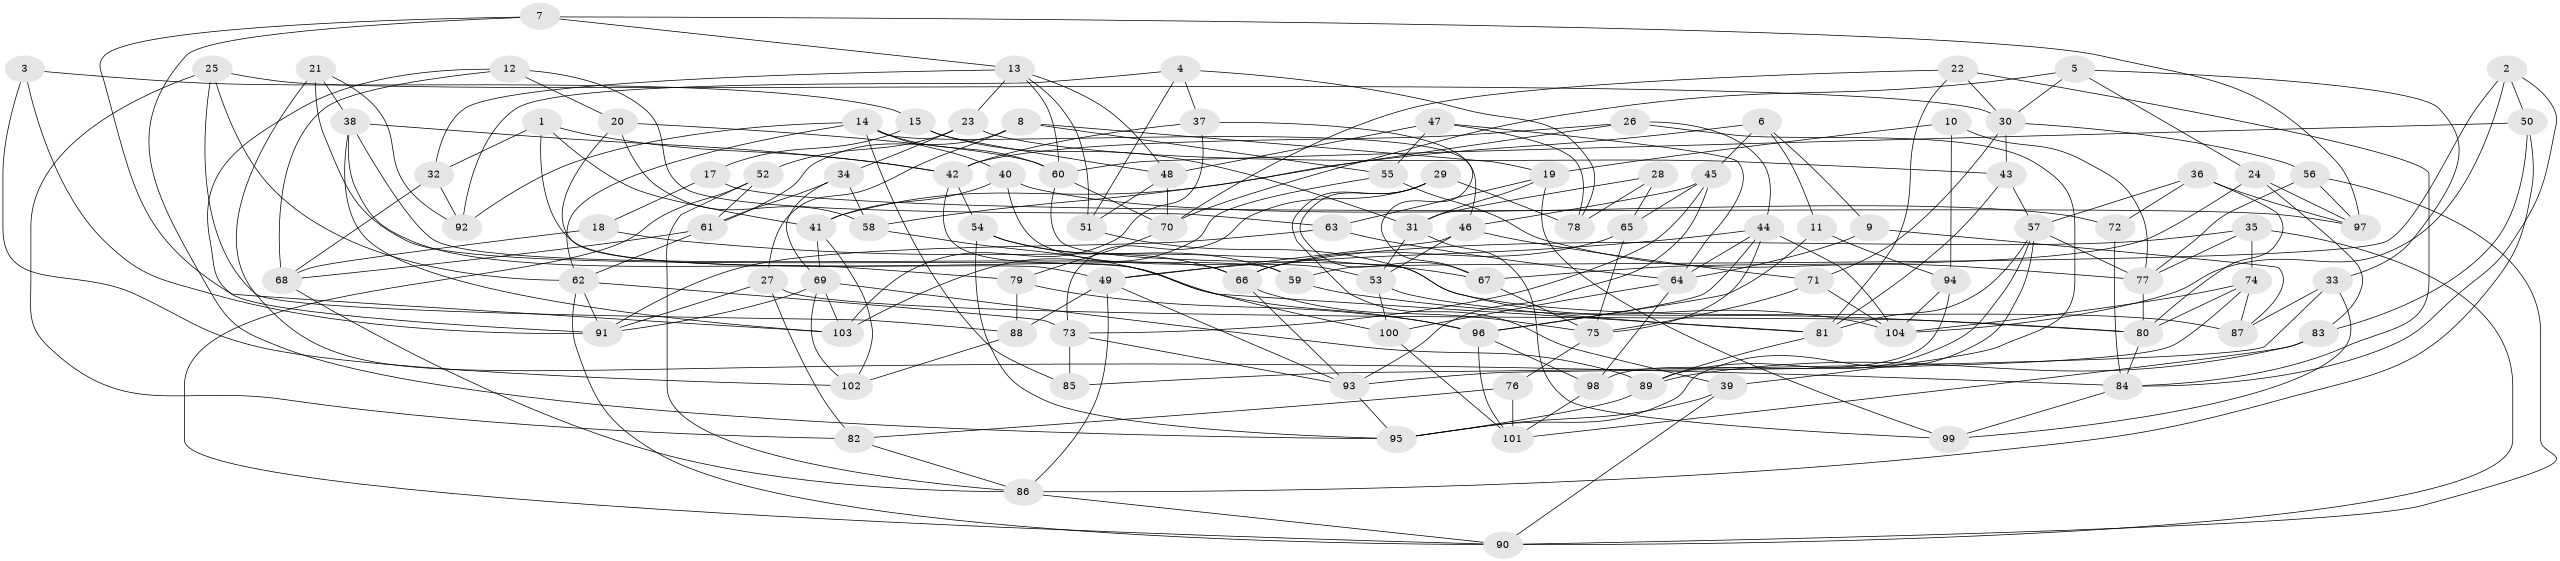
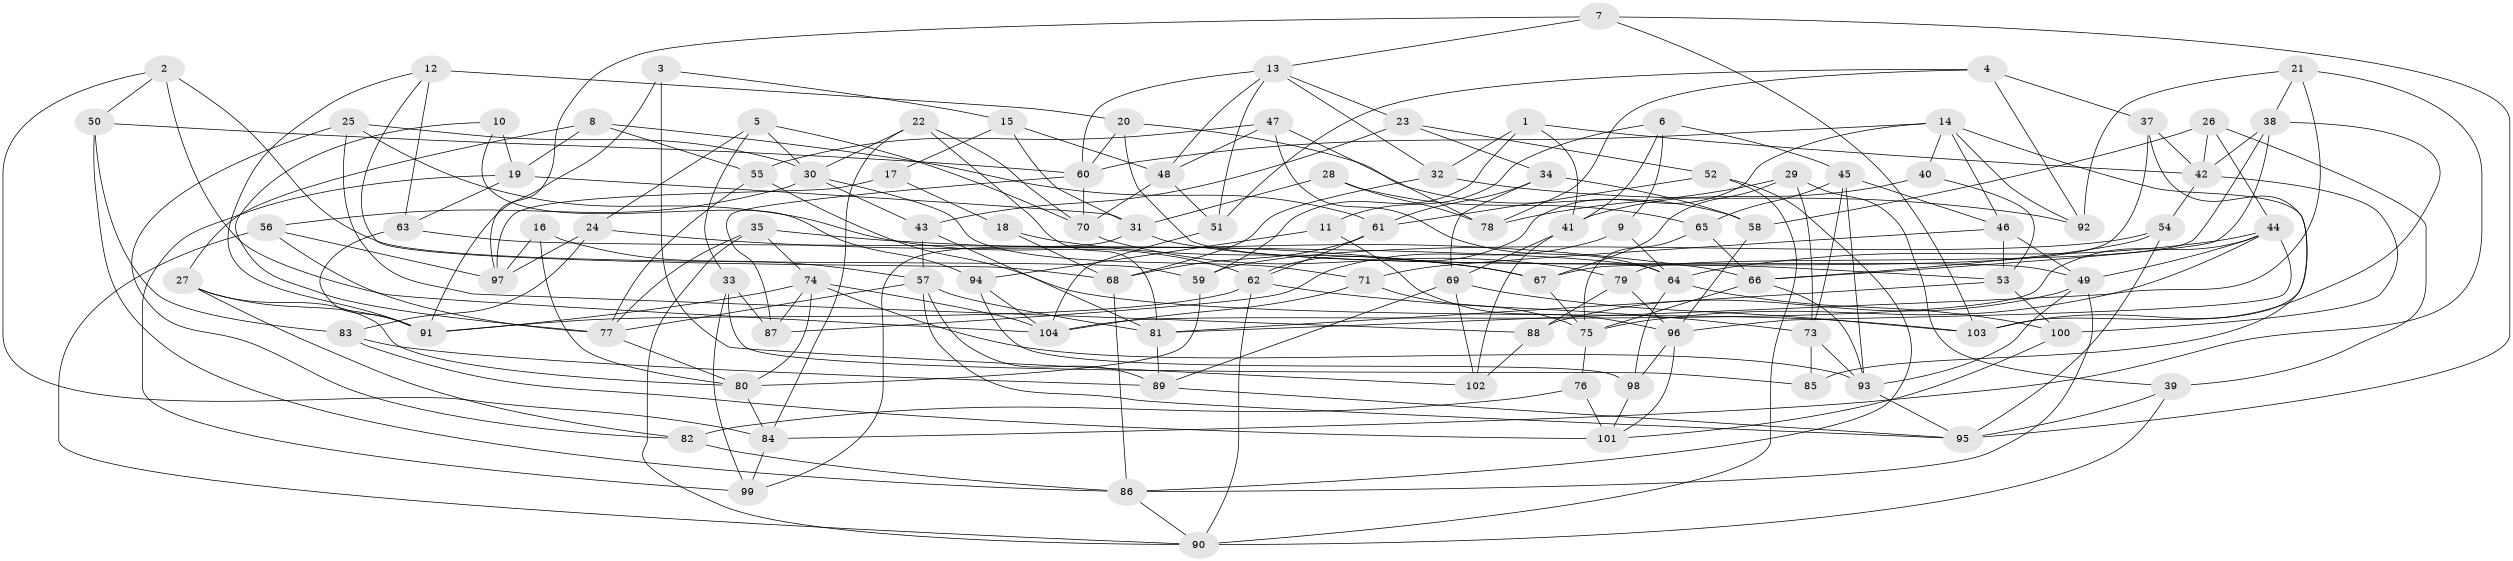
(2198, 175) -> (540, 228)
(2115, 228) -> none
(724, 313) -> (664, 308)
